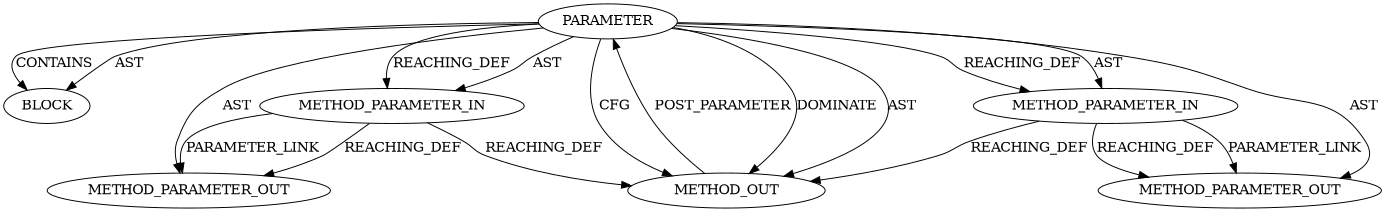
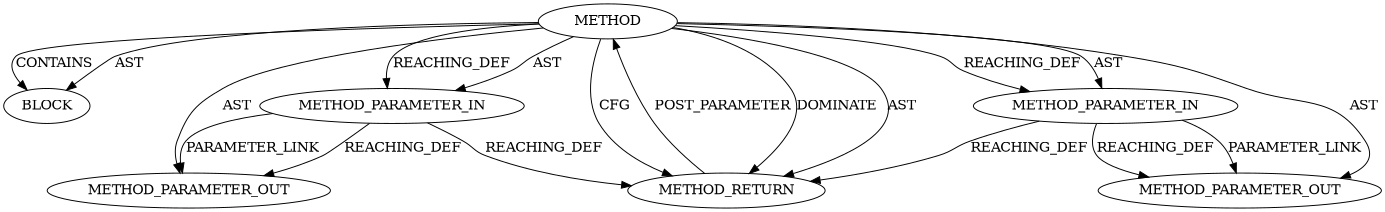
(608, 21) -> (608, 21)
(726, 191) -> (726, 191)
